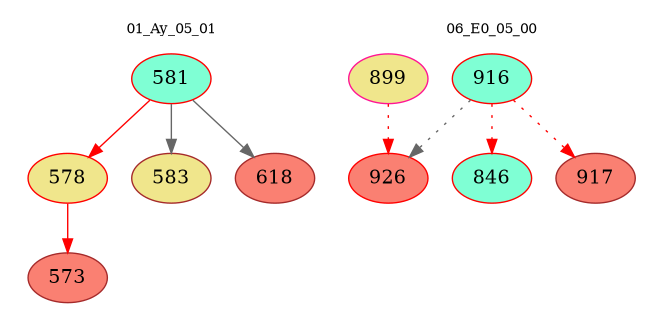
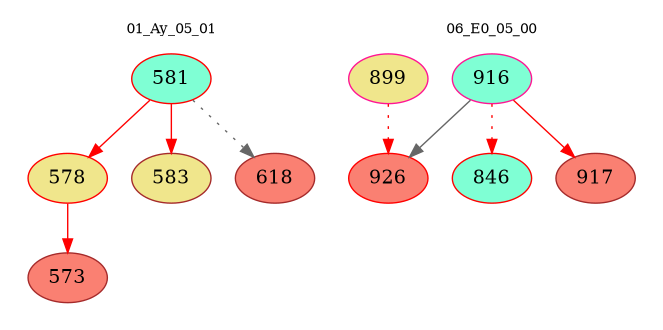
(492, 79) -> (492, 79)
(171, 122) -> (171, 122)
(218, 124) -> (218, 124)
(445, 124) -> (445, 124)
(539, 124) -> (539, 124)
